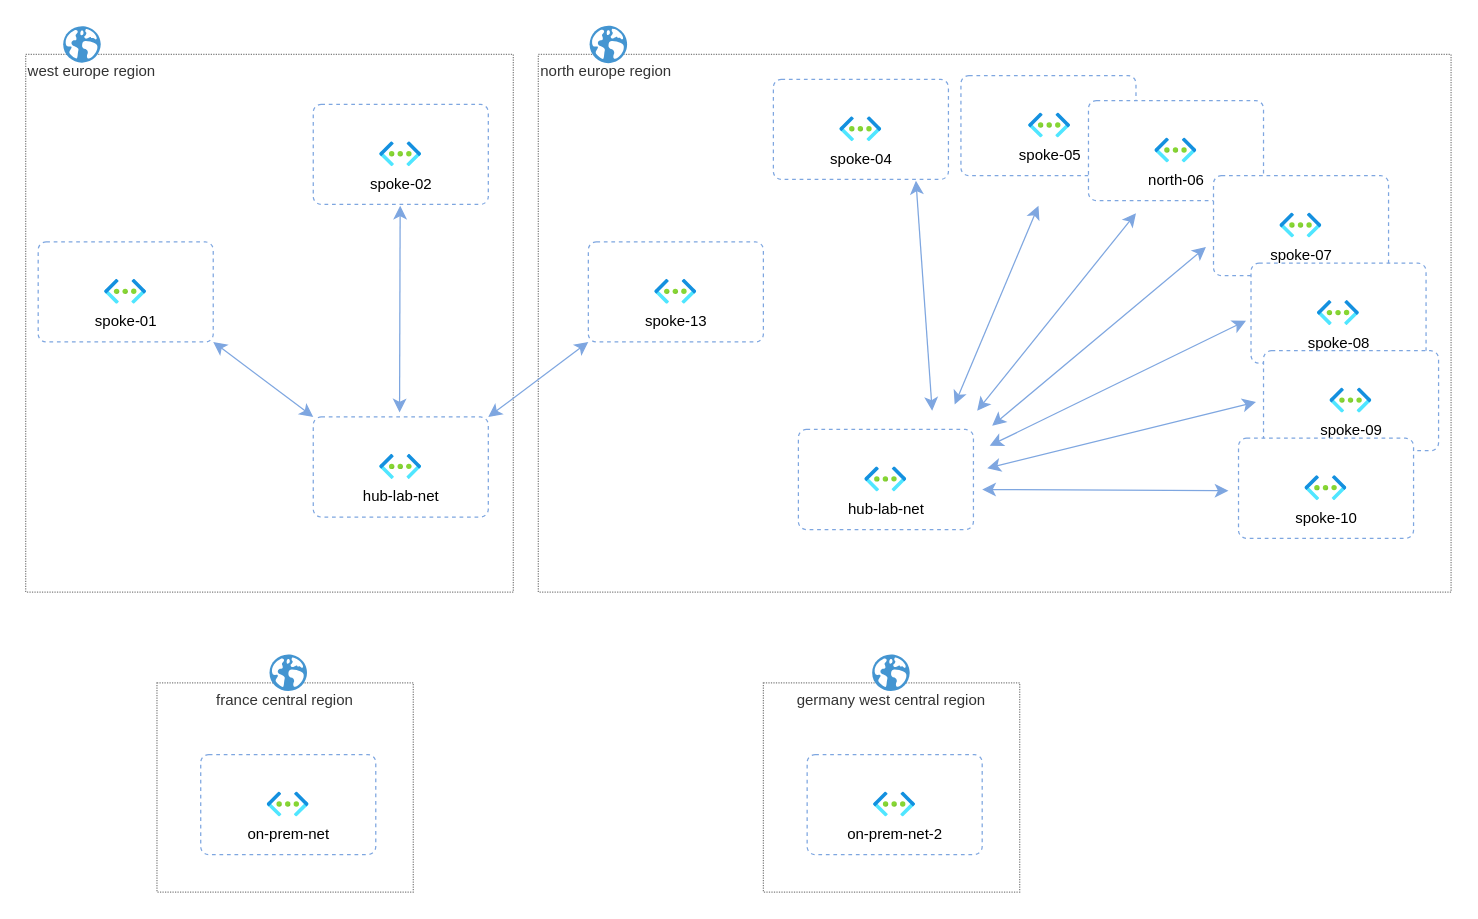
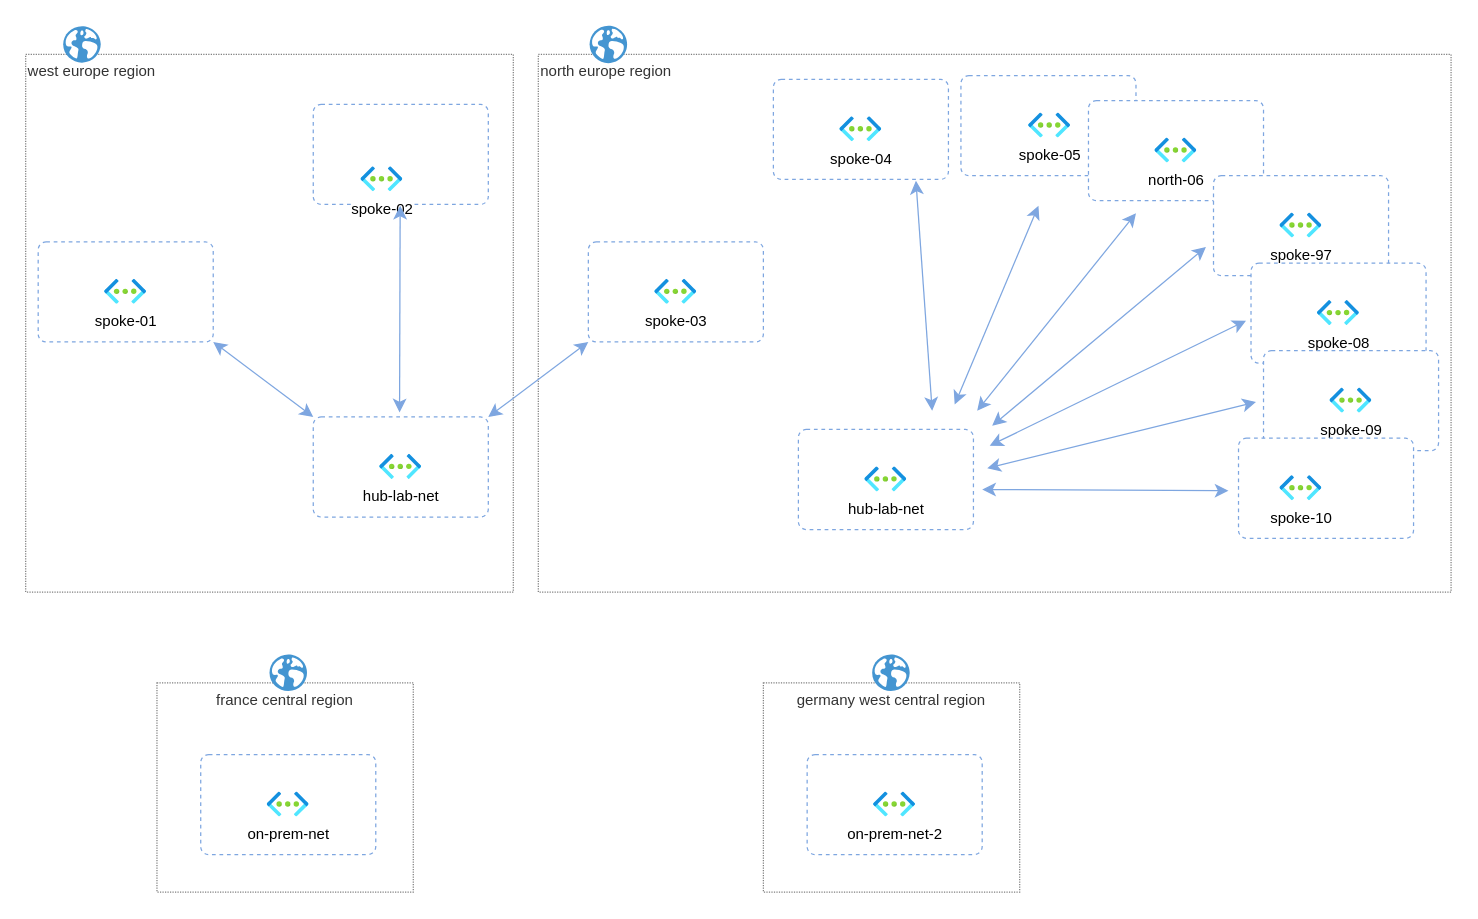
(401, 154) -> (382, 179)
(1301, 256) -> (1301, 256)
(676, 322) -> (676, 322)
(1326, 488) -> (1301, 488)
